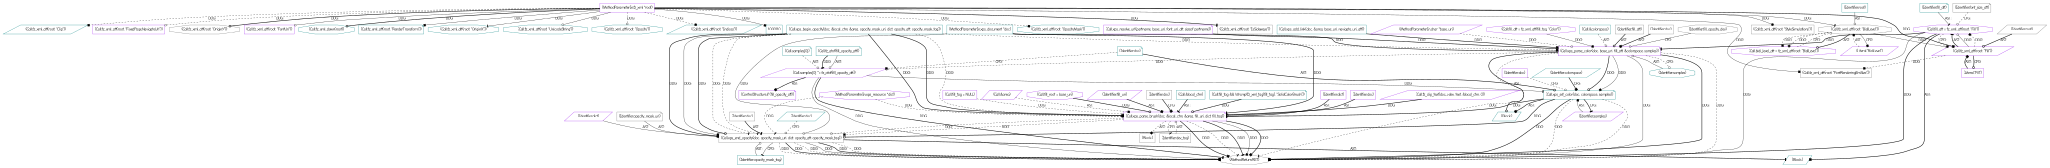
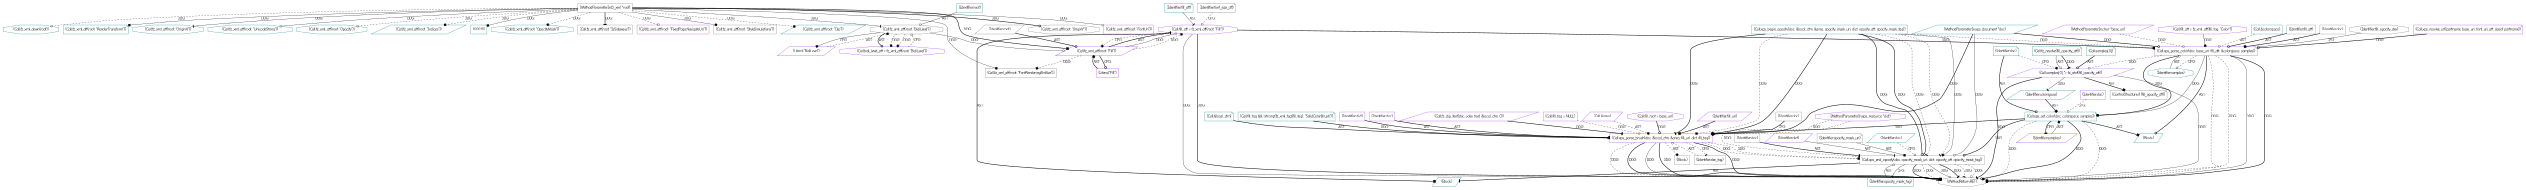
(627, 8) -> (605, 8)
(474, 15) -> (315, 12)
(980, 30) -> (1975, 30)
(1322, 30) -> none
(839, 51) -> (2057, 51)
(810, 61) -> (2086, 62)
(1204, 83) -> (2056, 84)
(1578, 84) -> (2056, 106)
(767, 95) -> (2139, 95)
(1191, 95) -> (1219, 116)
